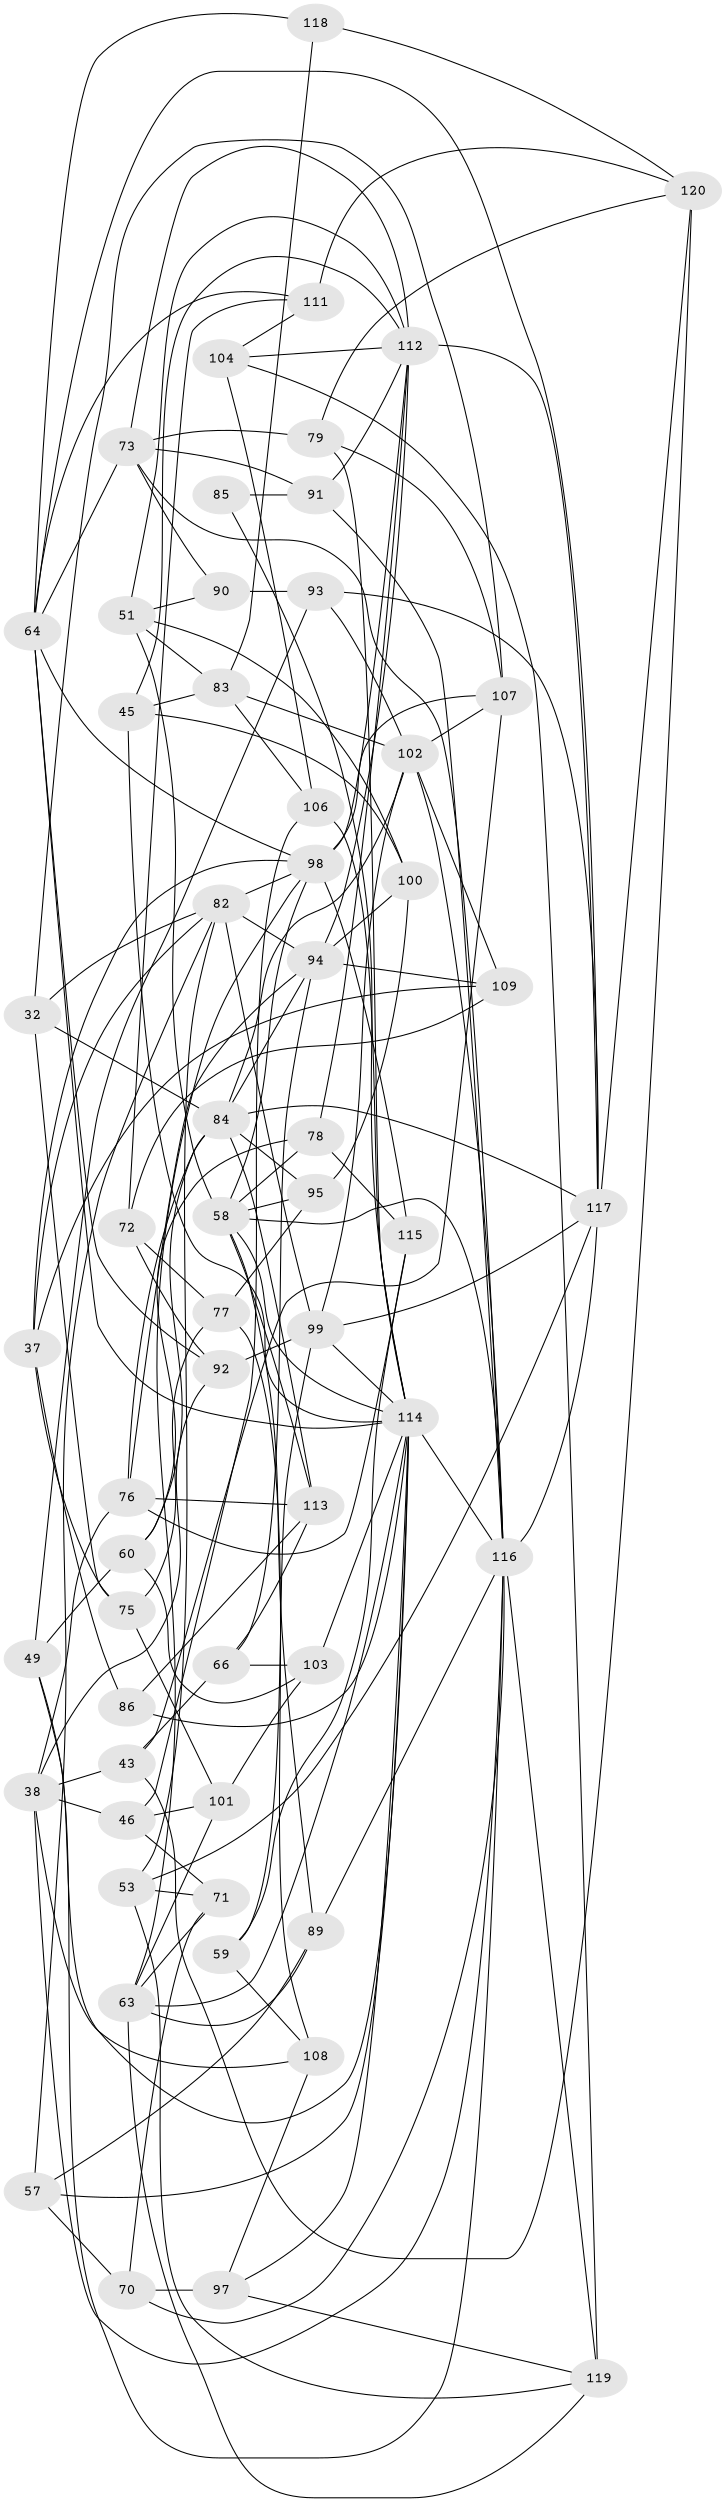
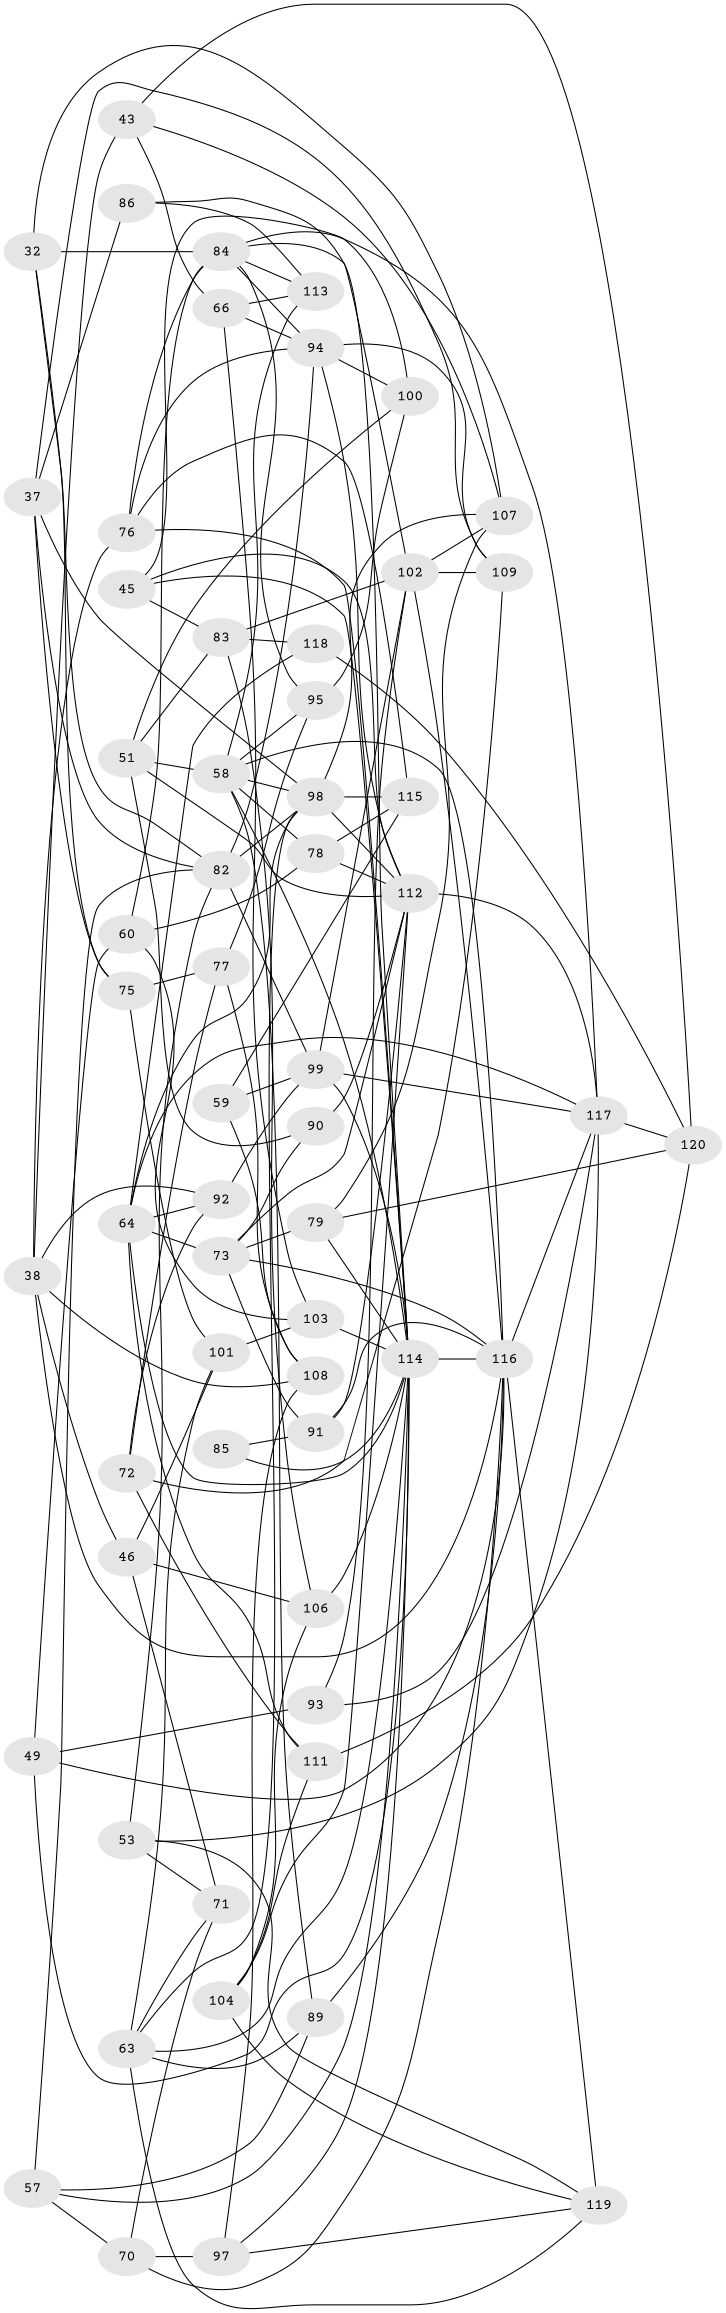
(266, 591) -> (364, 1050)
(215, 1501) -> (372, 861)
